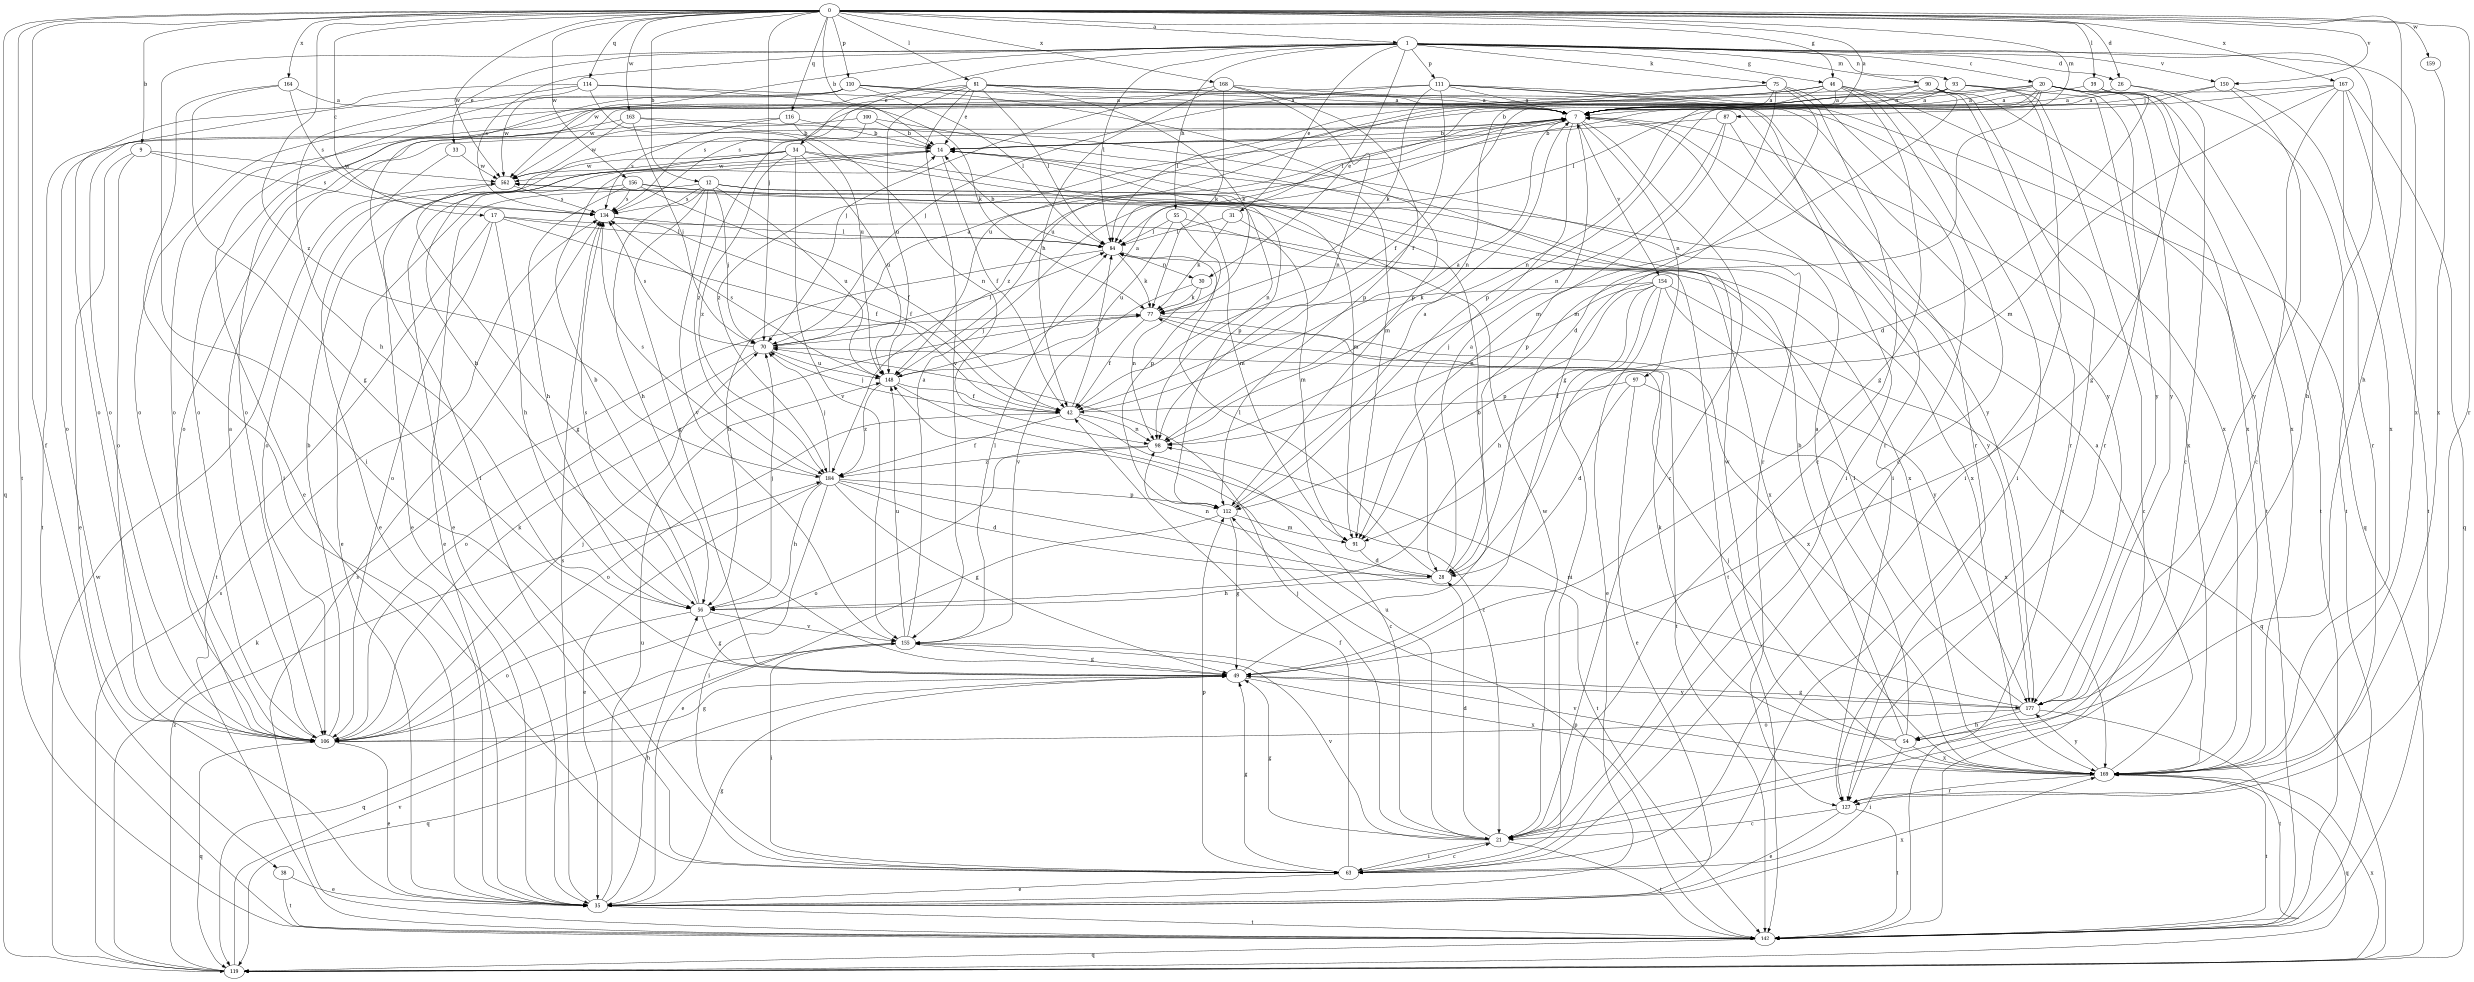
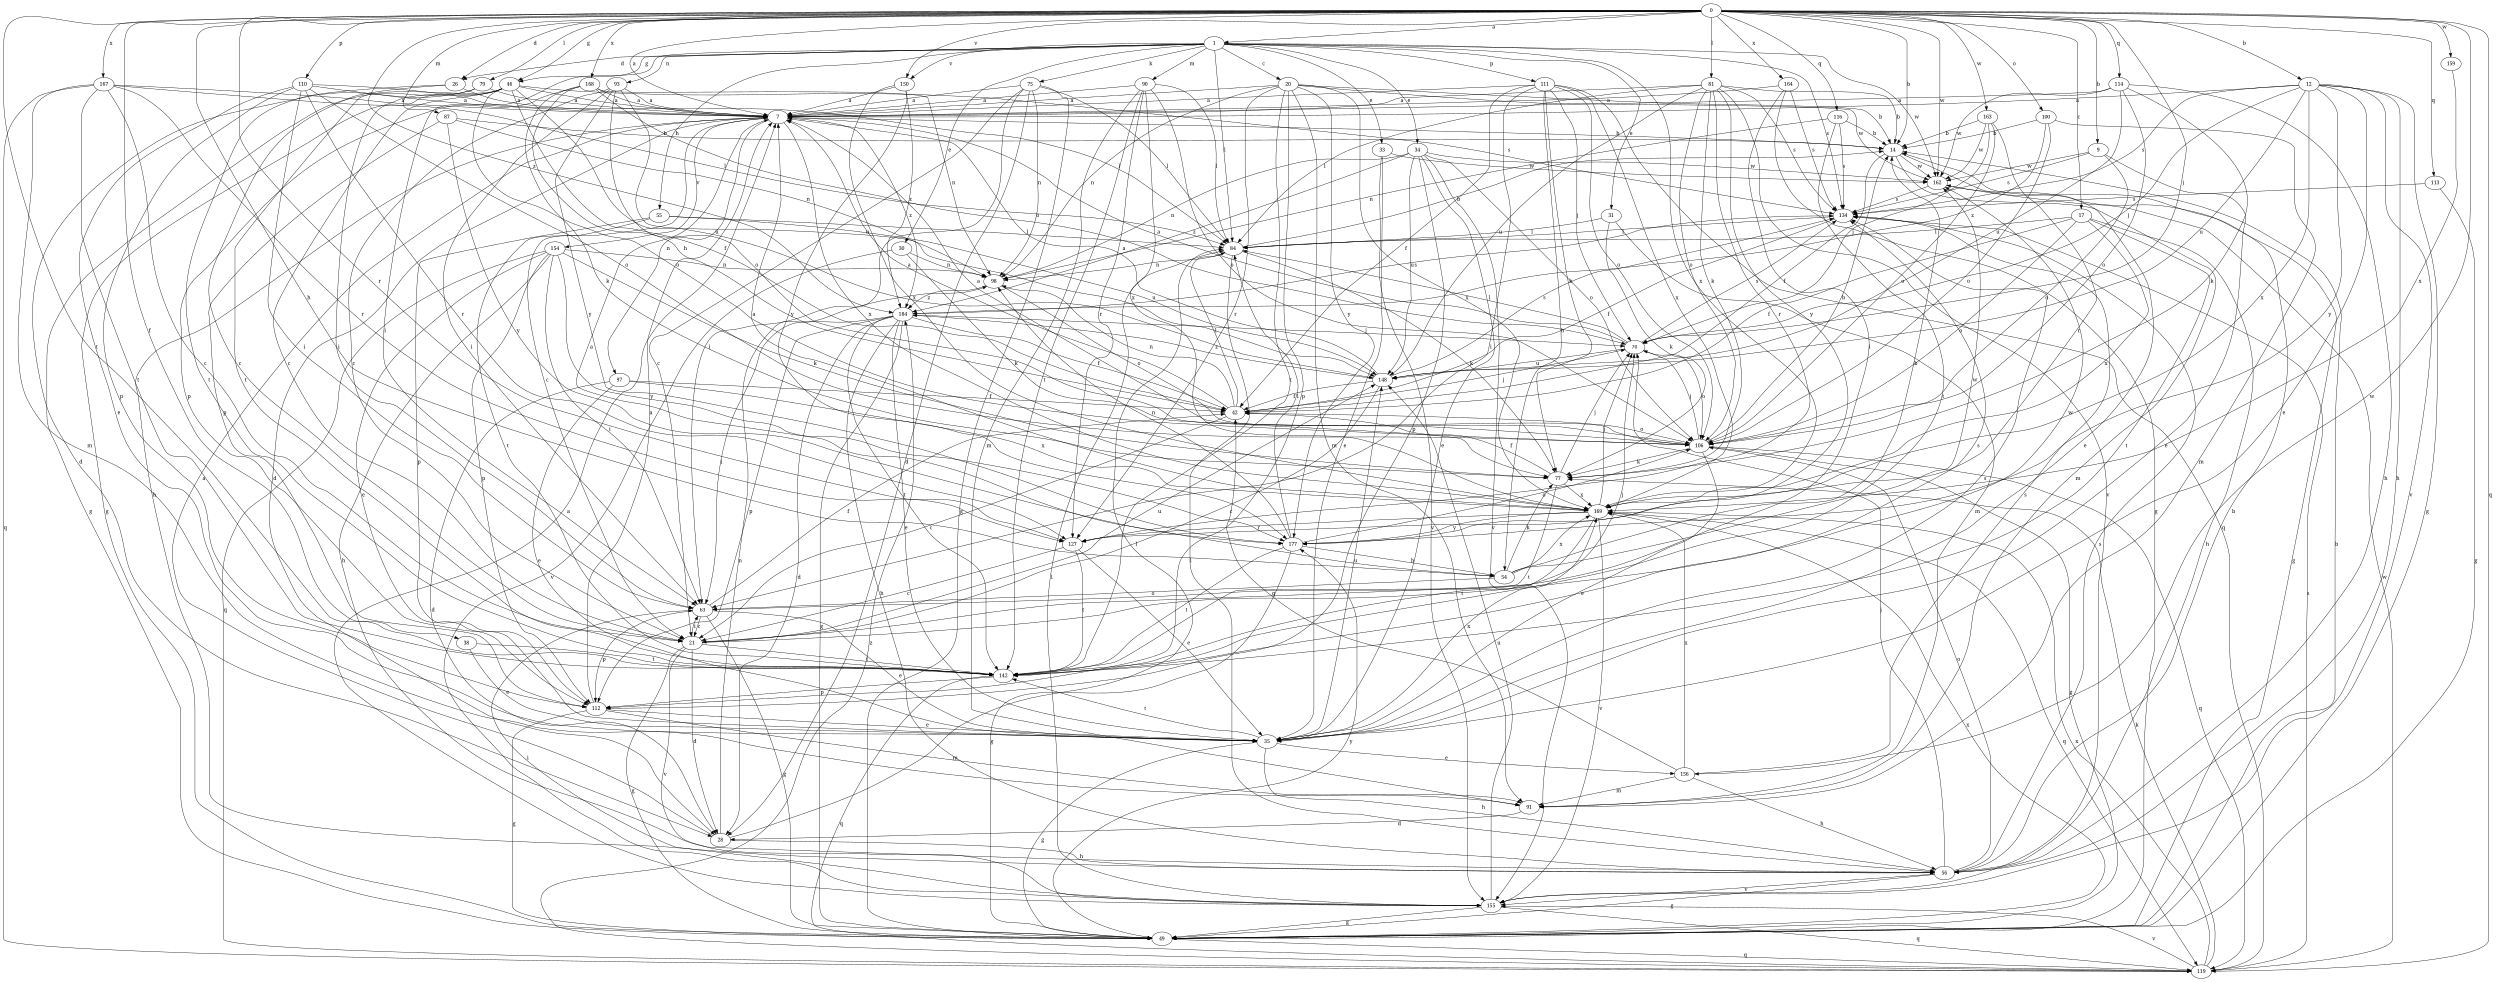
none -> (1960, 27)
(2339, 61) -> (1561, 337)
(2094, 84) -> (482, 84)
(2145, 101) -> (850, 101)
none -> (1583, 112)
(966, 117) -> (1899, 117)
(505, 183) -> (1937, 183)
none -> (2435, 183)
(847, 216) -> (1038, 216)
(1155, 264) -> (1117, 268)
(909, 298) -> (1274, 594)
(1539, 319) -> (231, 441)
(1449, 347) -> (275, 479)
none -> (1008, 405)
(730, 429) -> (1191, 561)
(952, 445) -> (1068, 358)
none -> (1431, 528)
(339, 537) -> (1473, 762)
(2144, 569) -> (353, 376)
(1871, 807) -> (1153, 594)
